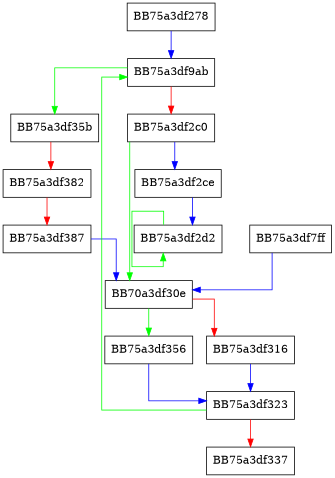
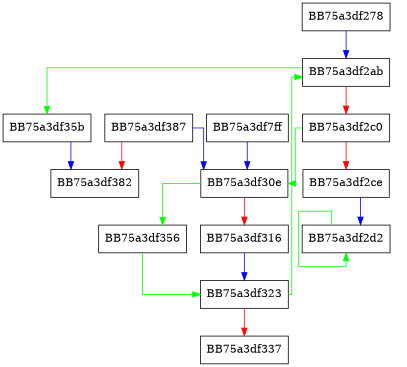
(171, 72) -> (346, 72)
(51, 152) -> (71, 152)
(175, 152) -> (346, 152)
(47, 207) -> (122, 152)
(149, 294) -> (244, 183)
(155, 401) -> (147, 294)
